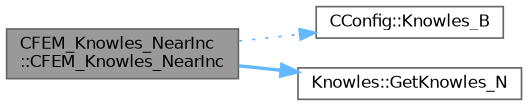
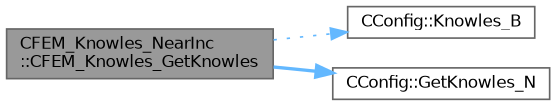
(123, 54) -> (140, 54)
(410, 84) -> (441, 84)
